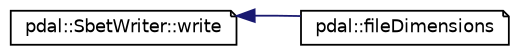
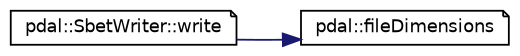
(278, 16) -> (260, 40)
